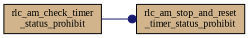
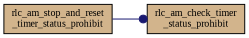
(115, 19) -> (126, 19)
